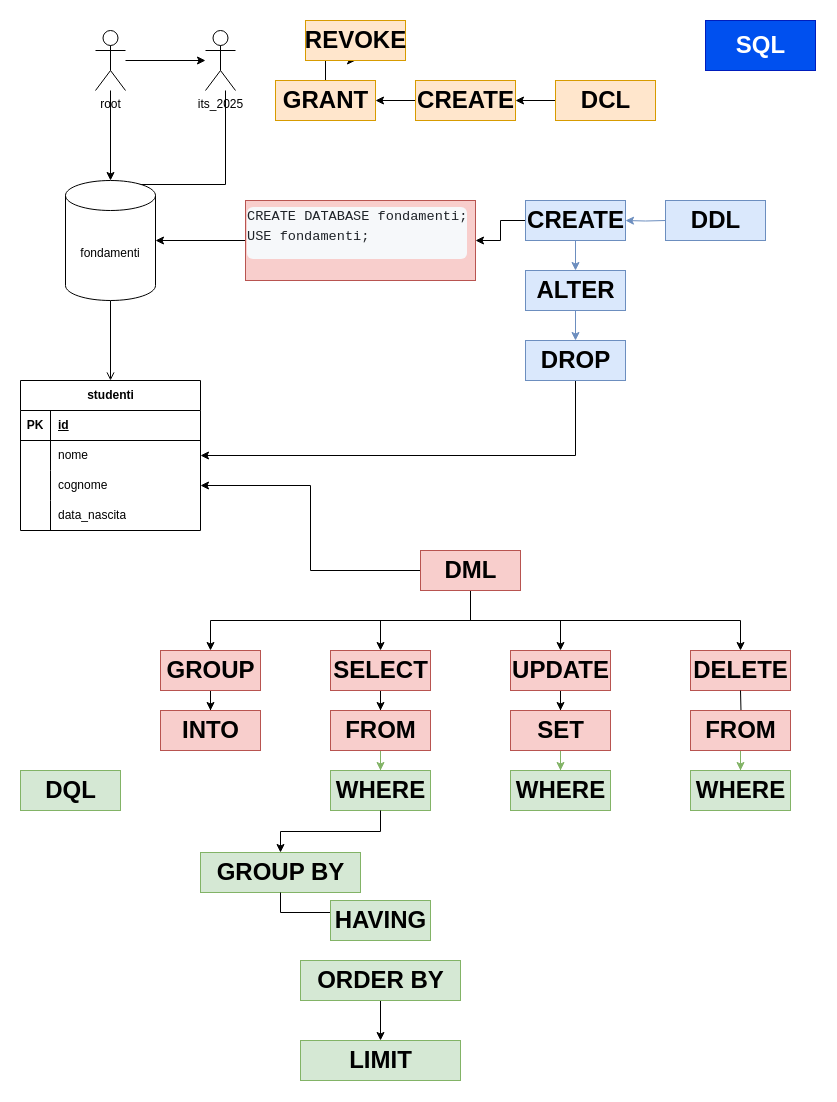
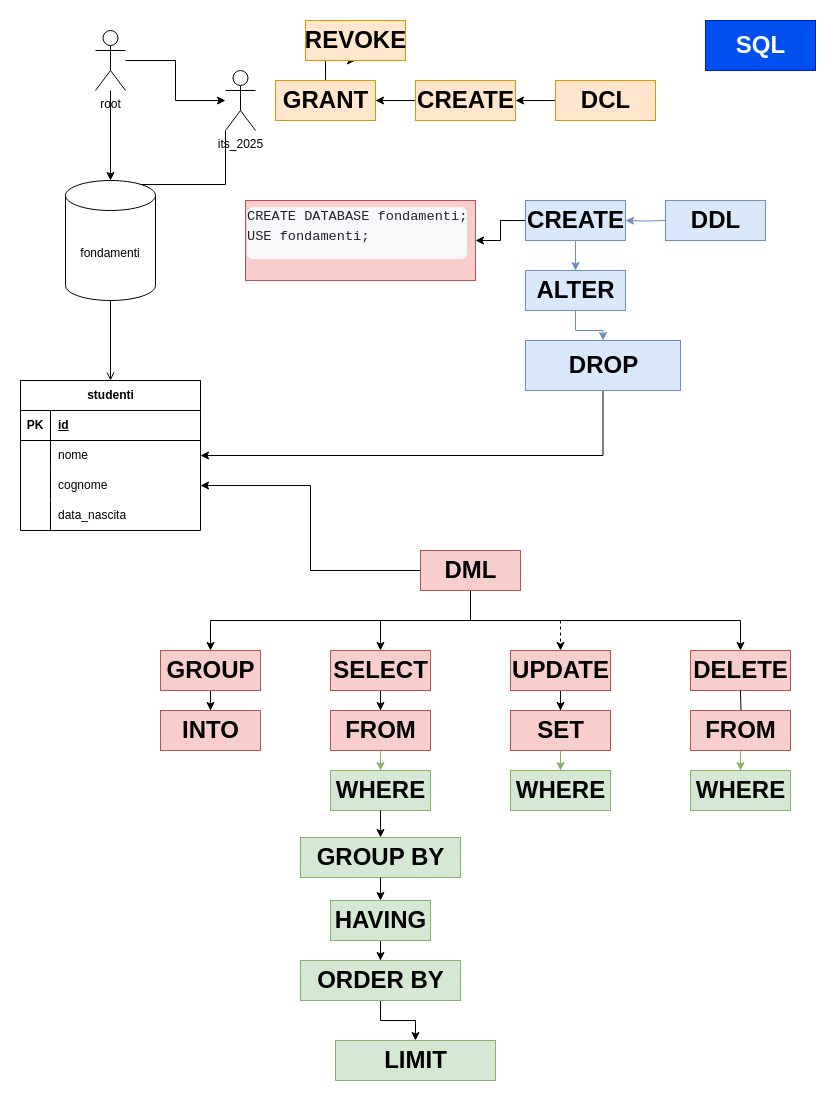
(221, 61) -> (241, 101)
(204, 241) -> none
(576, 361) -> (603, 366)
(561, 633) -> (561, 633)
(71, 791) -> none
(281, 873) -> (381, 858)
none -> (381, 955)
(381, 1061) -> (416, 1061)
